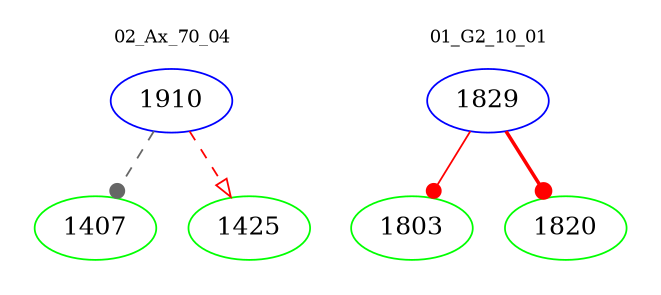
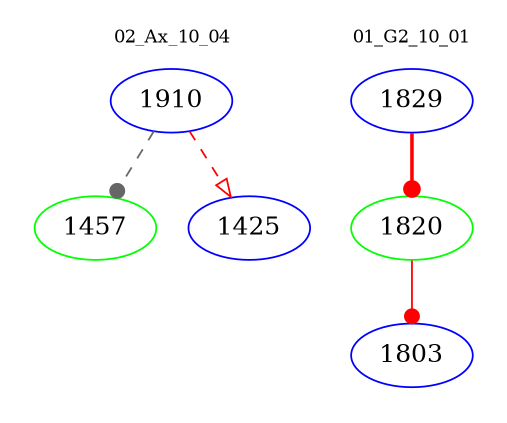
(172, 38) -> (172, 38)
(454, 158) -> (412, 285)
(95, 228) -> (95, 228)
(249, 228) -> (249, 228)
(412, 228) -> (412, 355)
